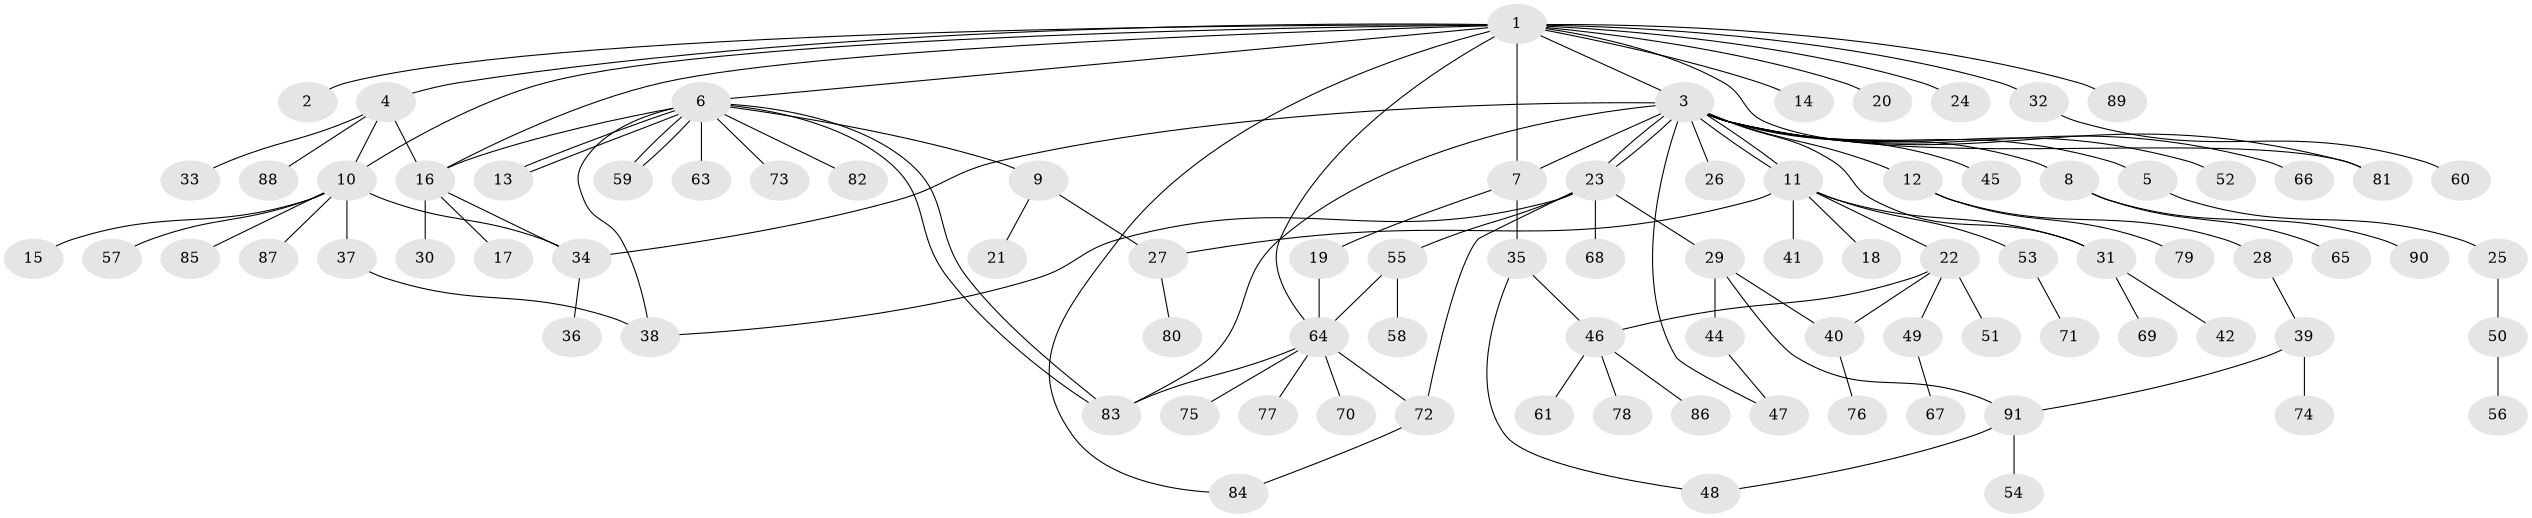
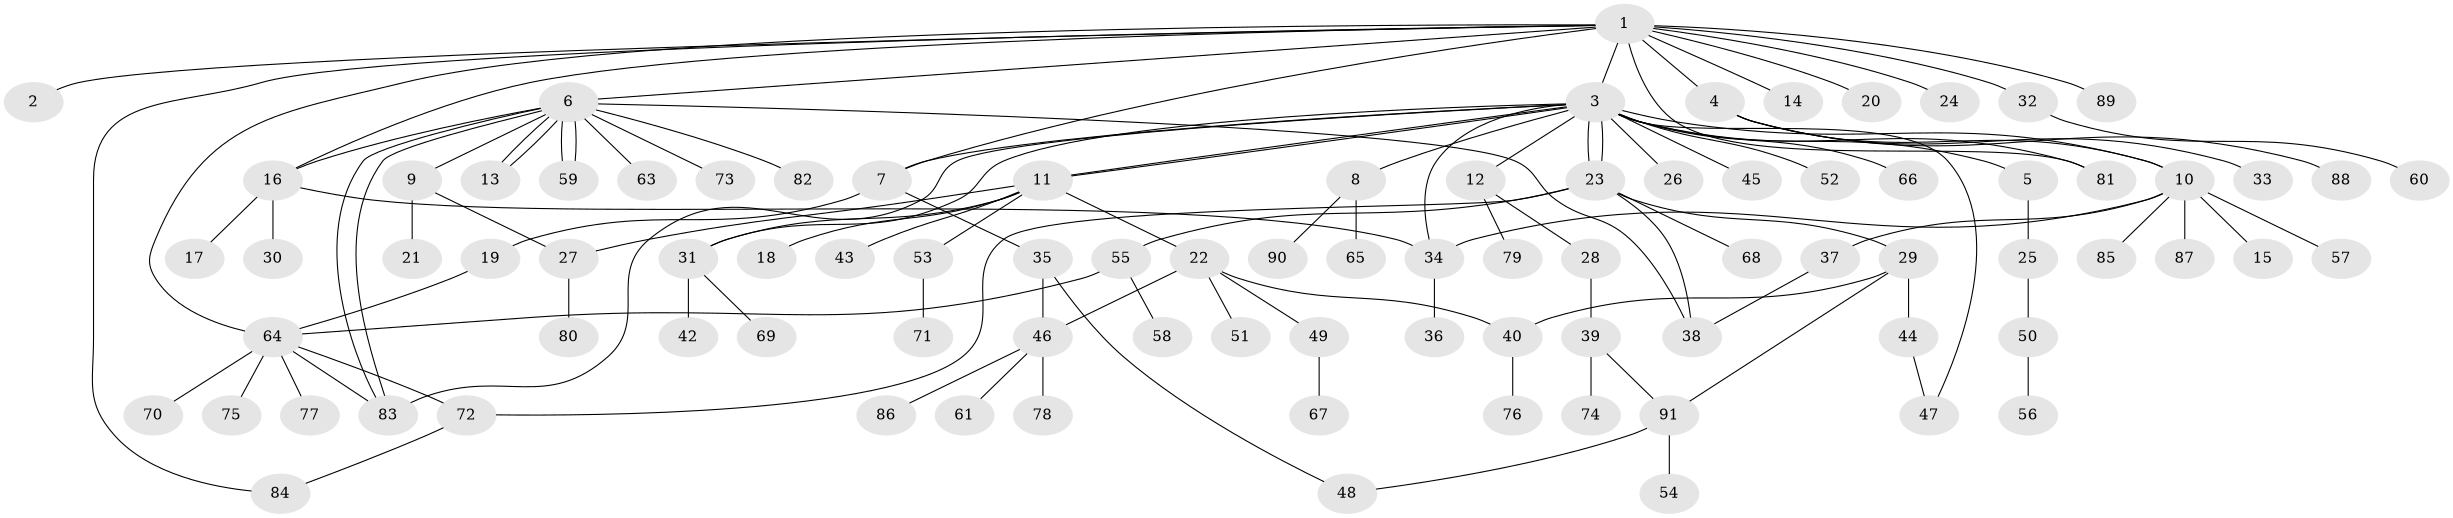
(916, 42) -> (1948, 133)
(403, 136) -> none
(1793, 259) -> (845, 259)
